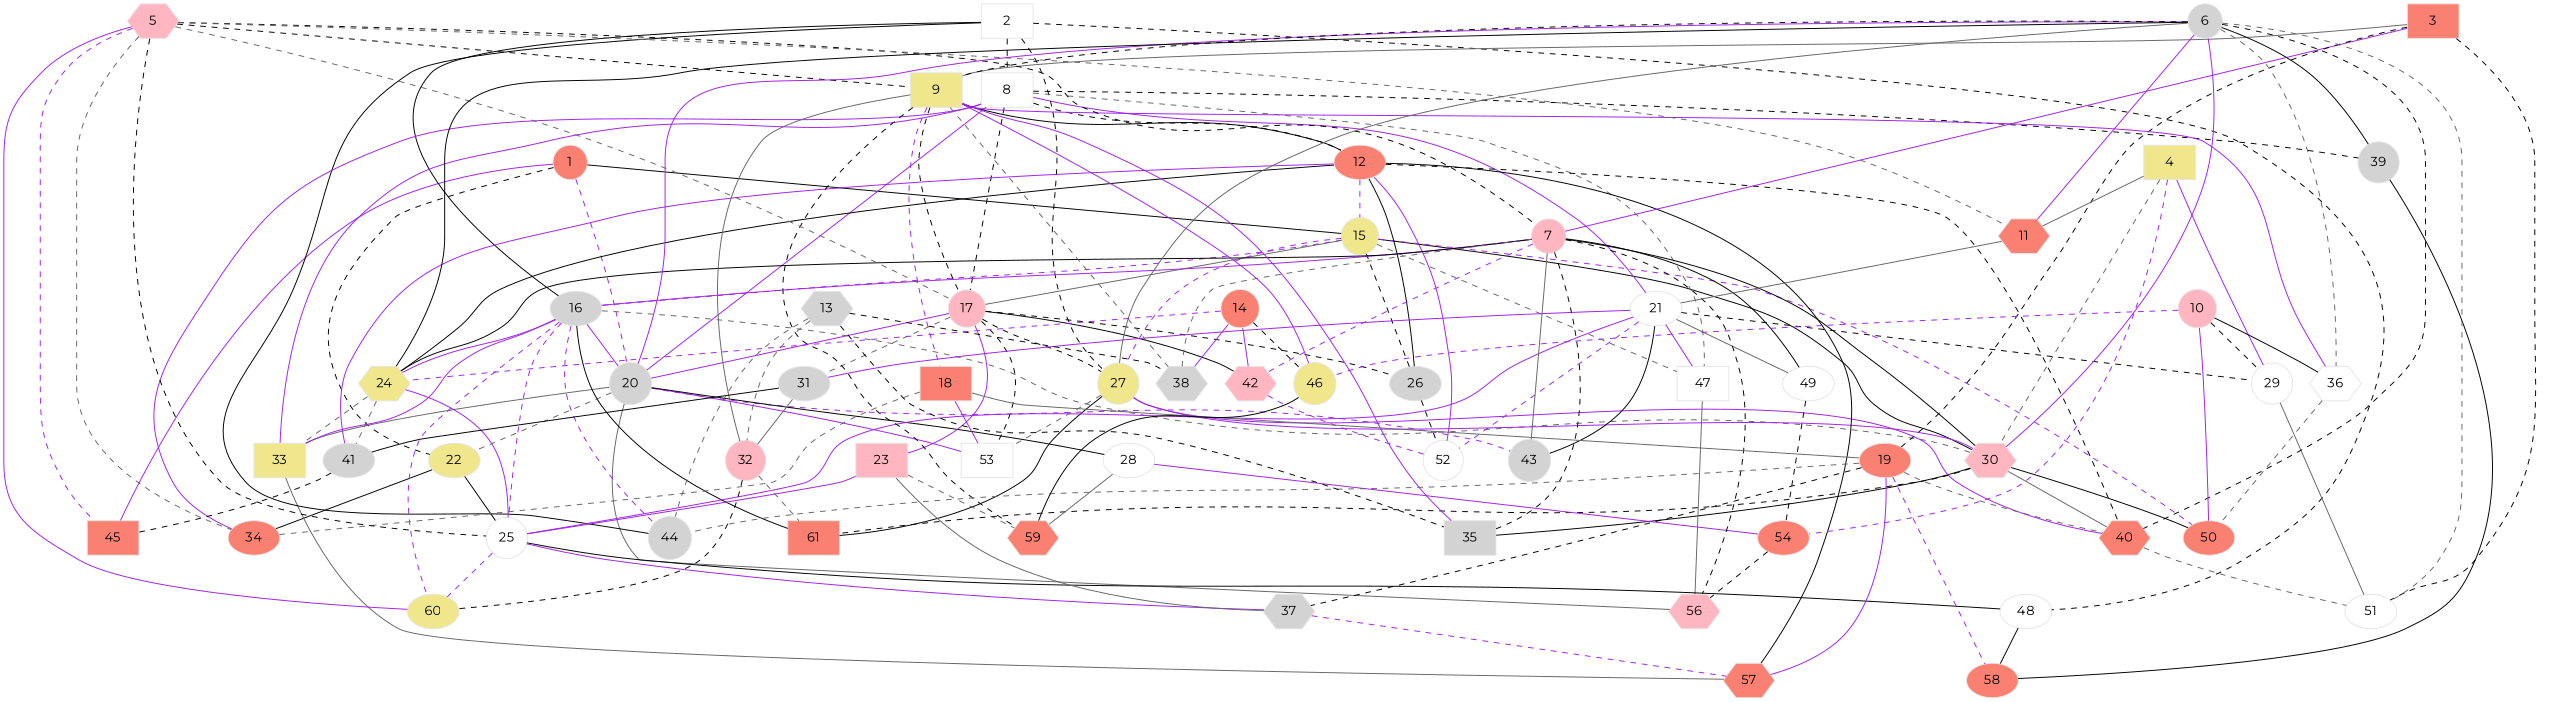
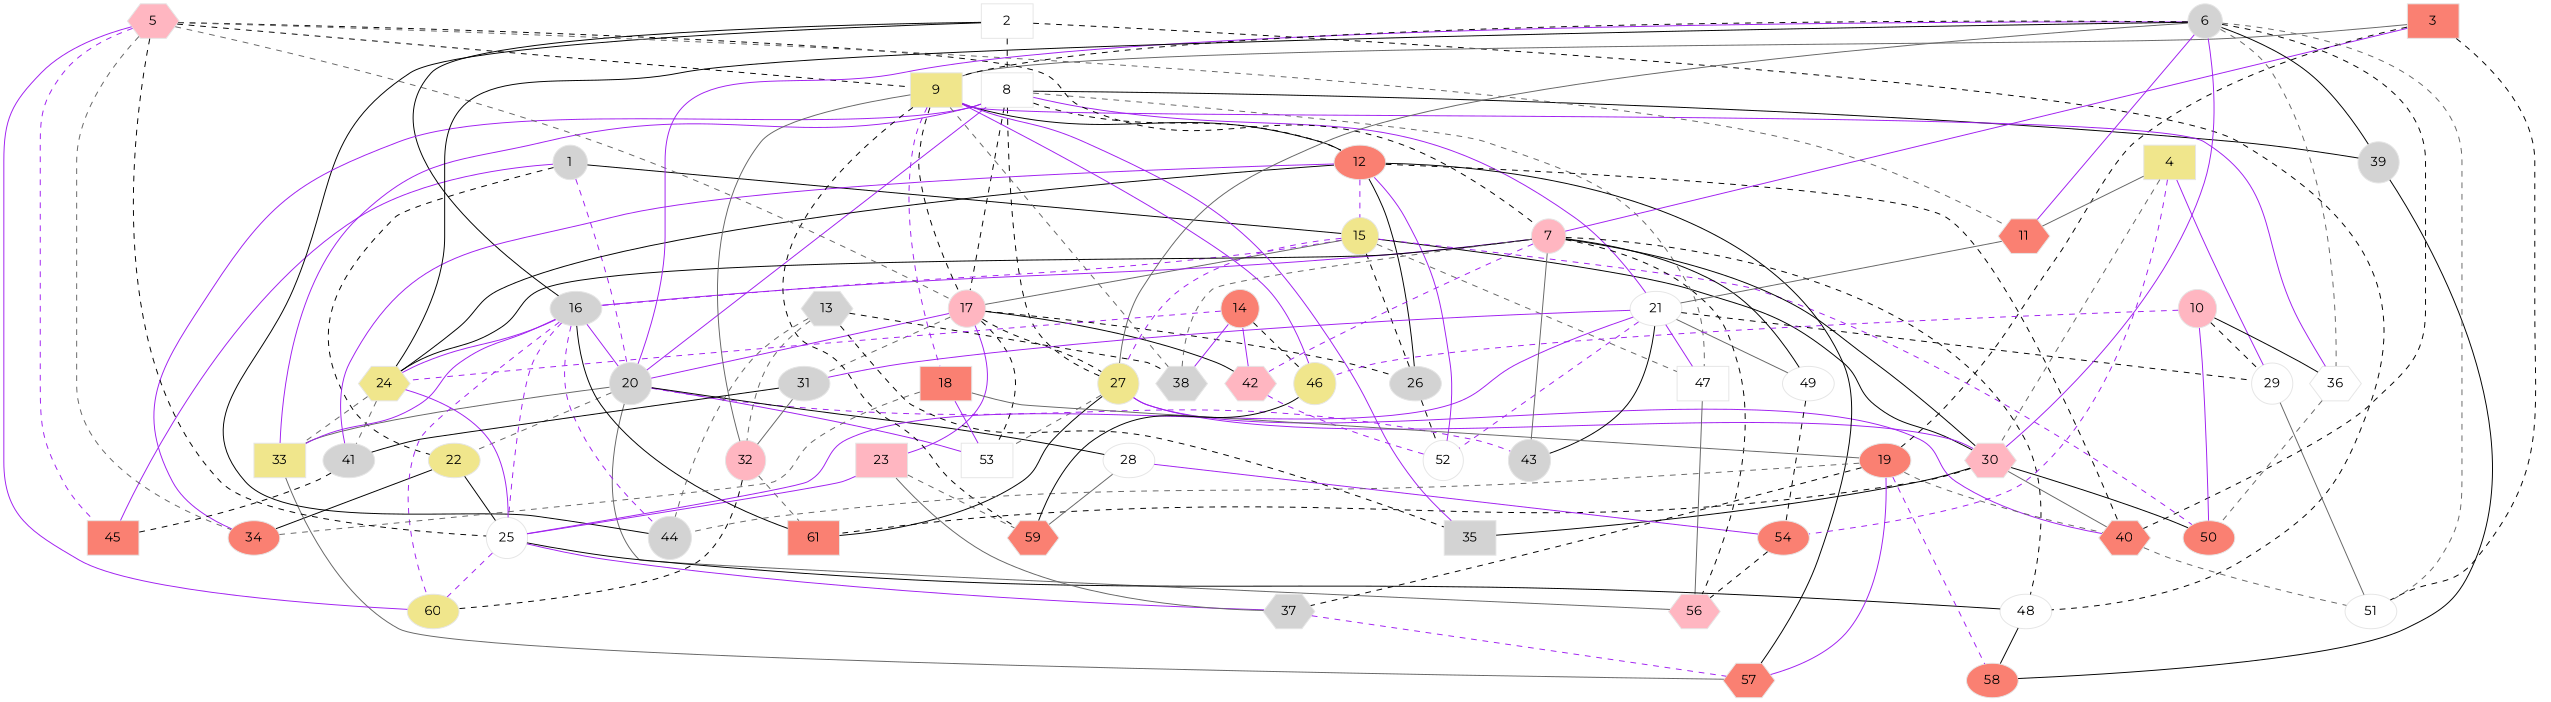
(1697, 108) -> (1697, 108)
(570, 162) -> (570, 162)
(1055, 198) -> (1016, 252)
(1580, 399) -> (1879, 309)
(1212, 425) -> none
